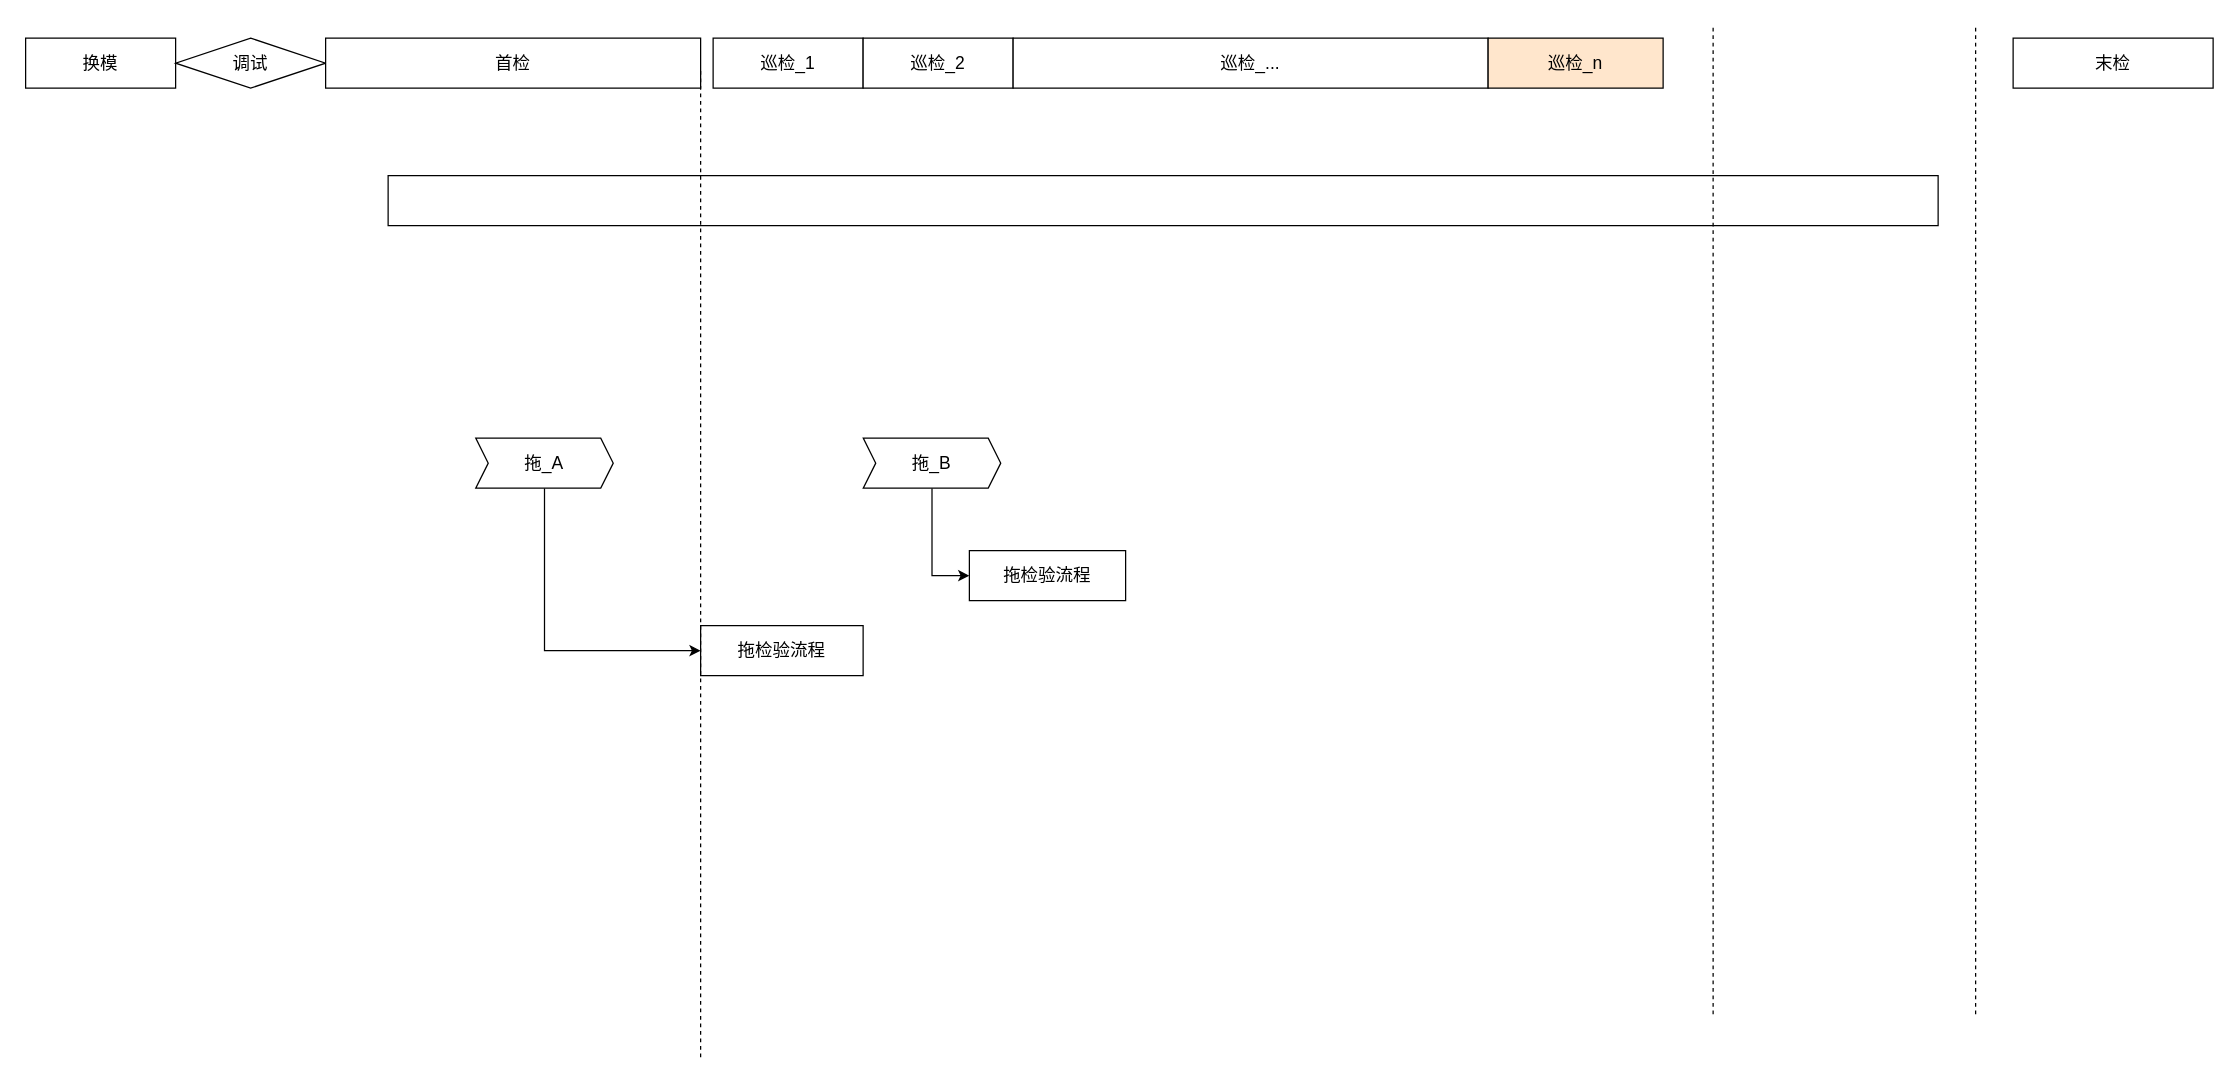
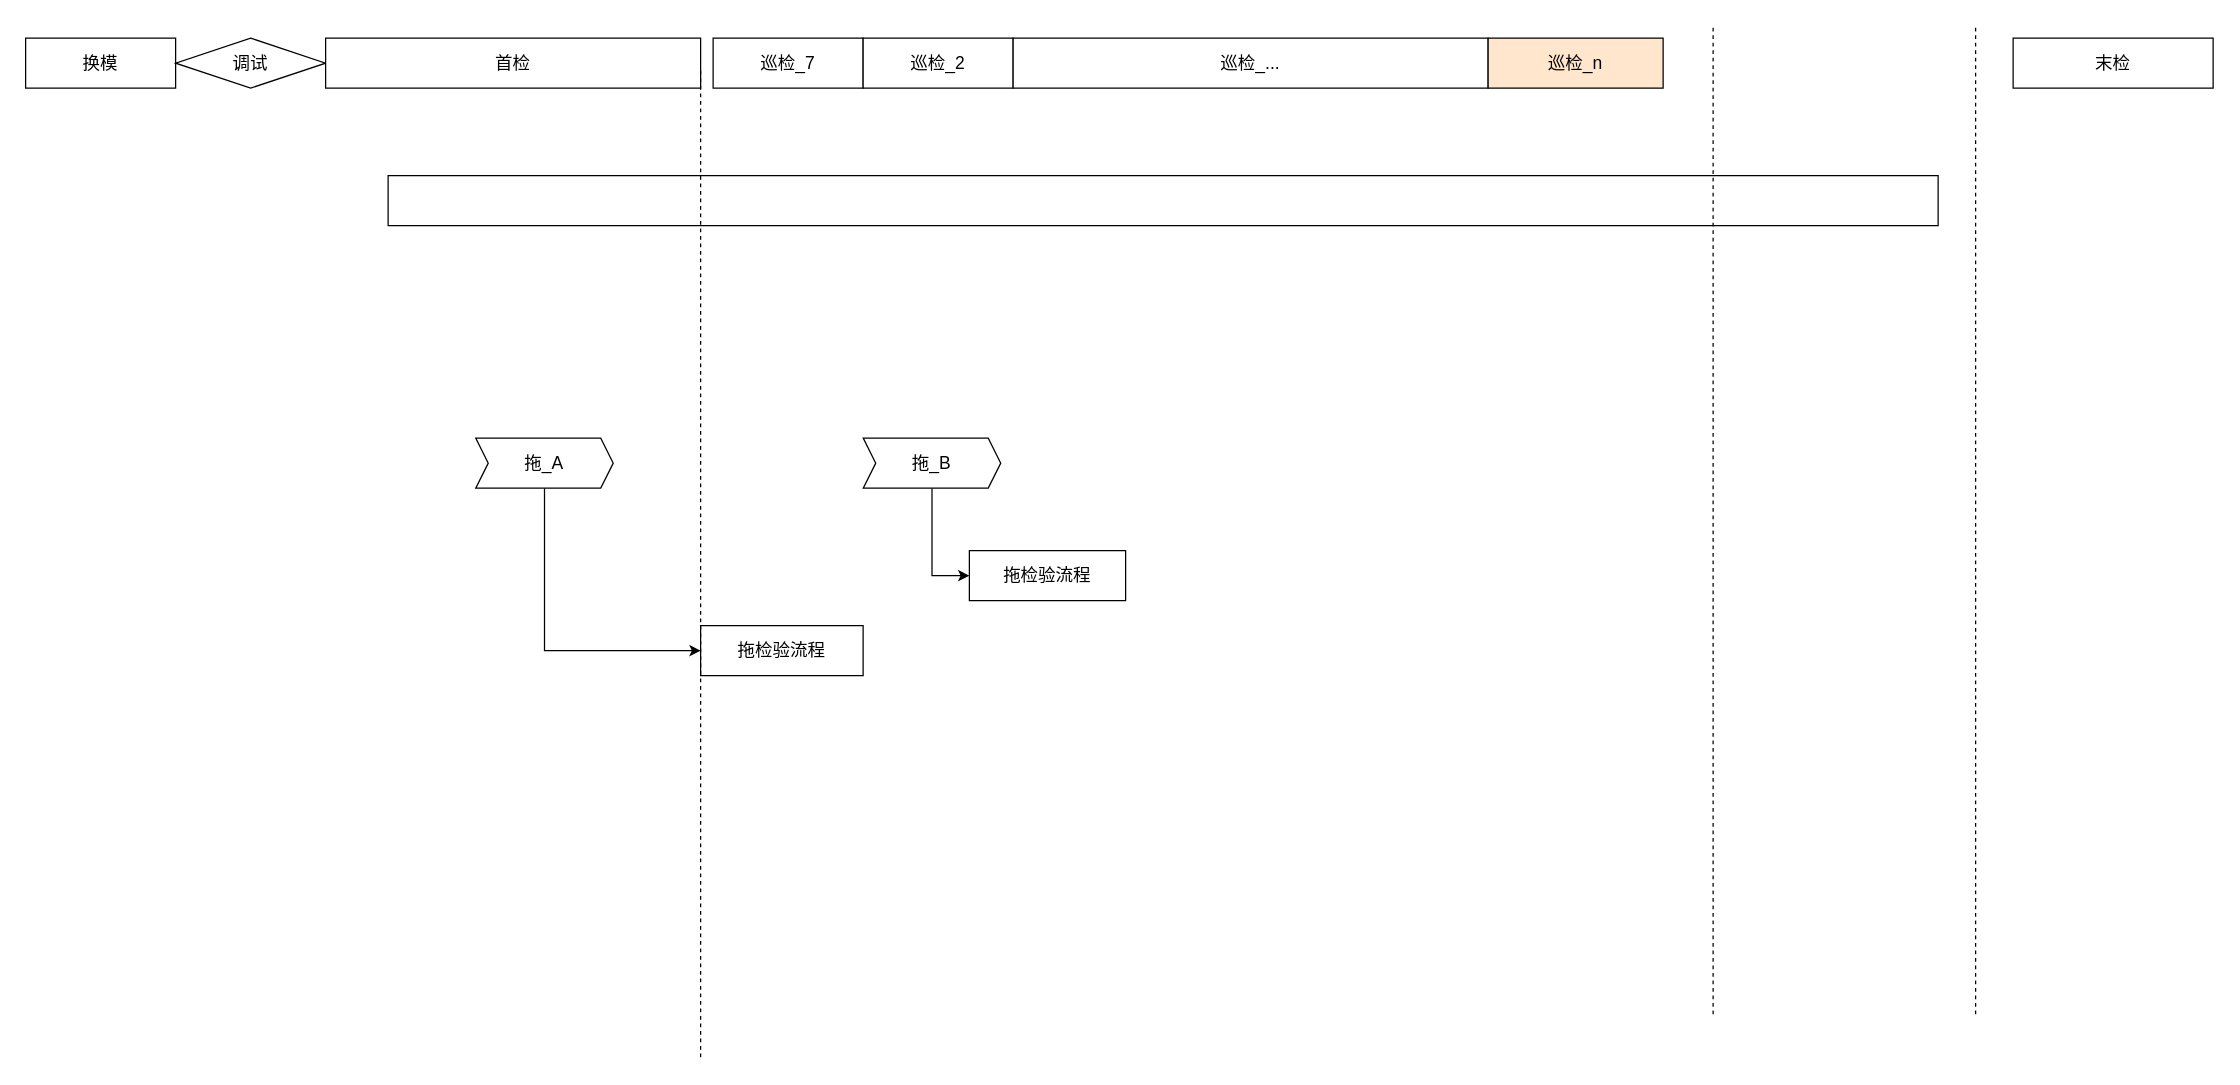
(788, 63) -> (788, 63)
